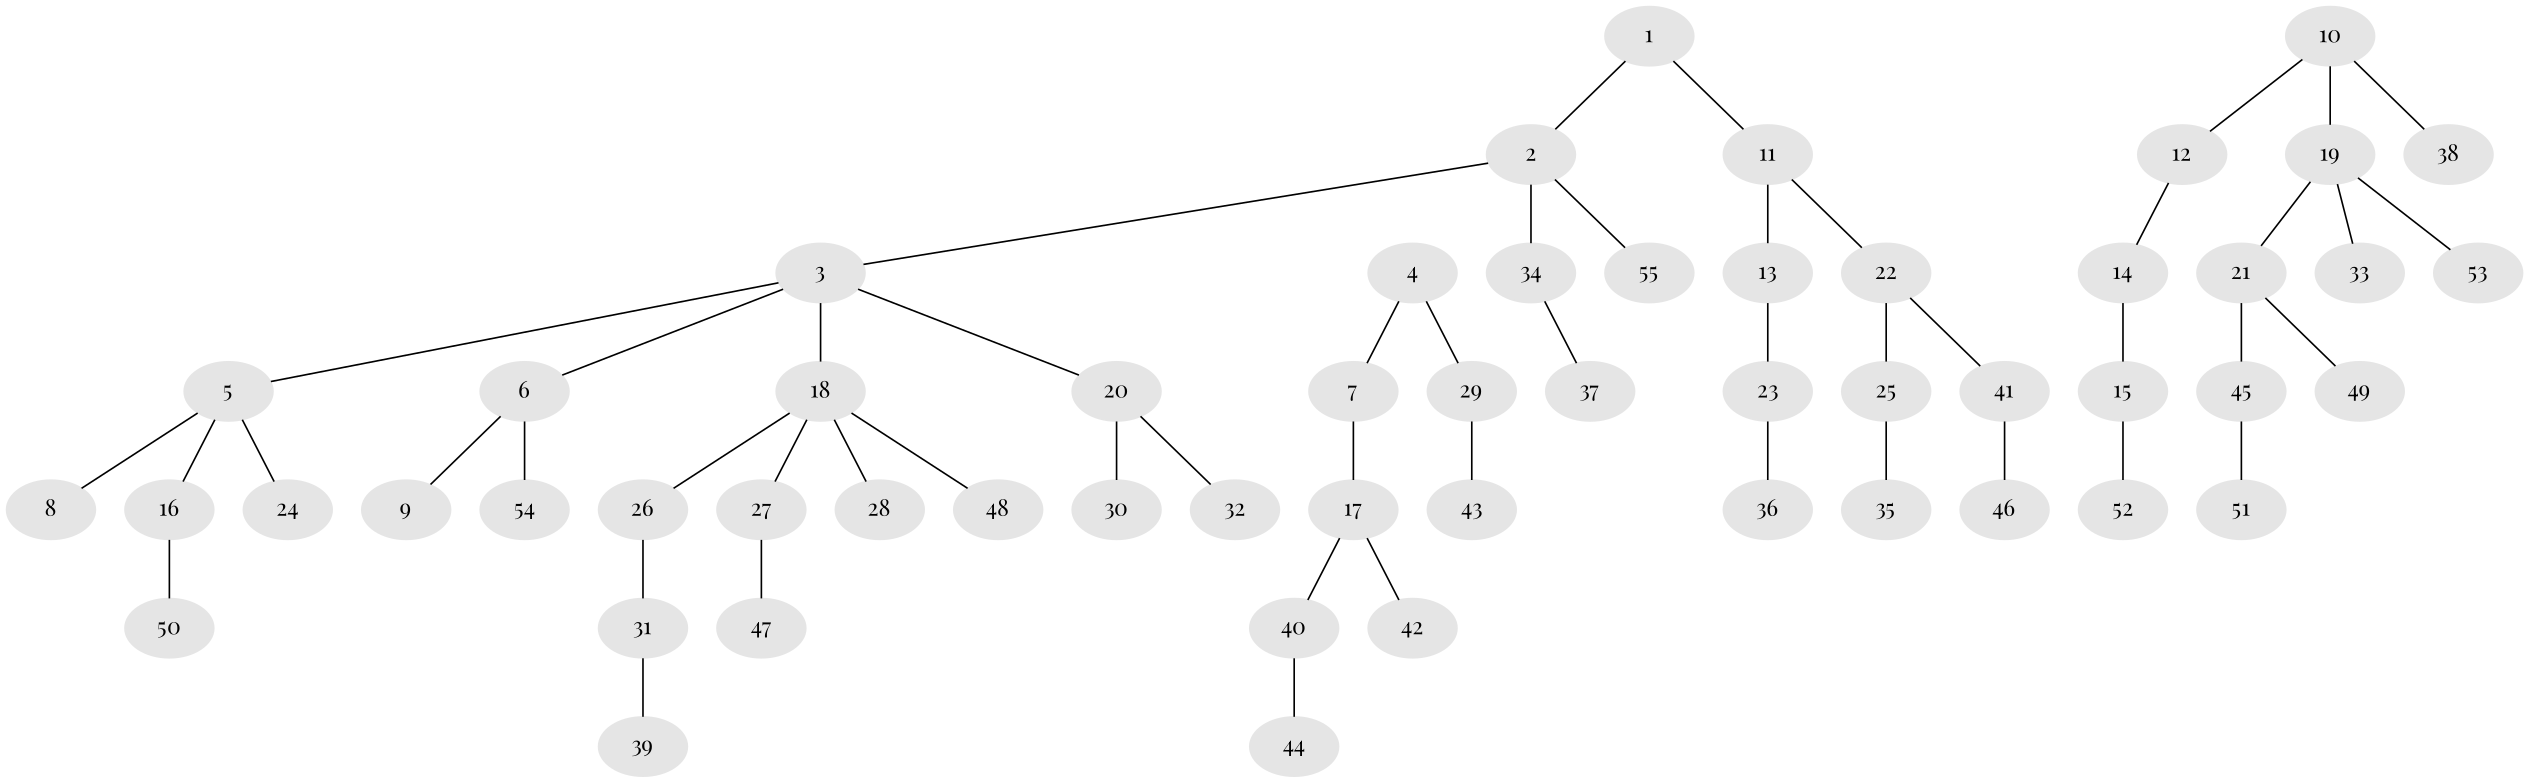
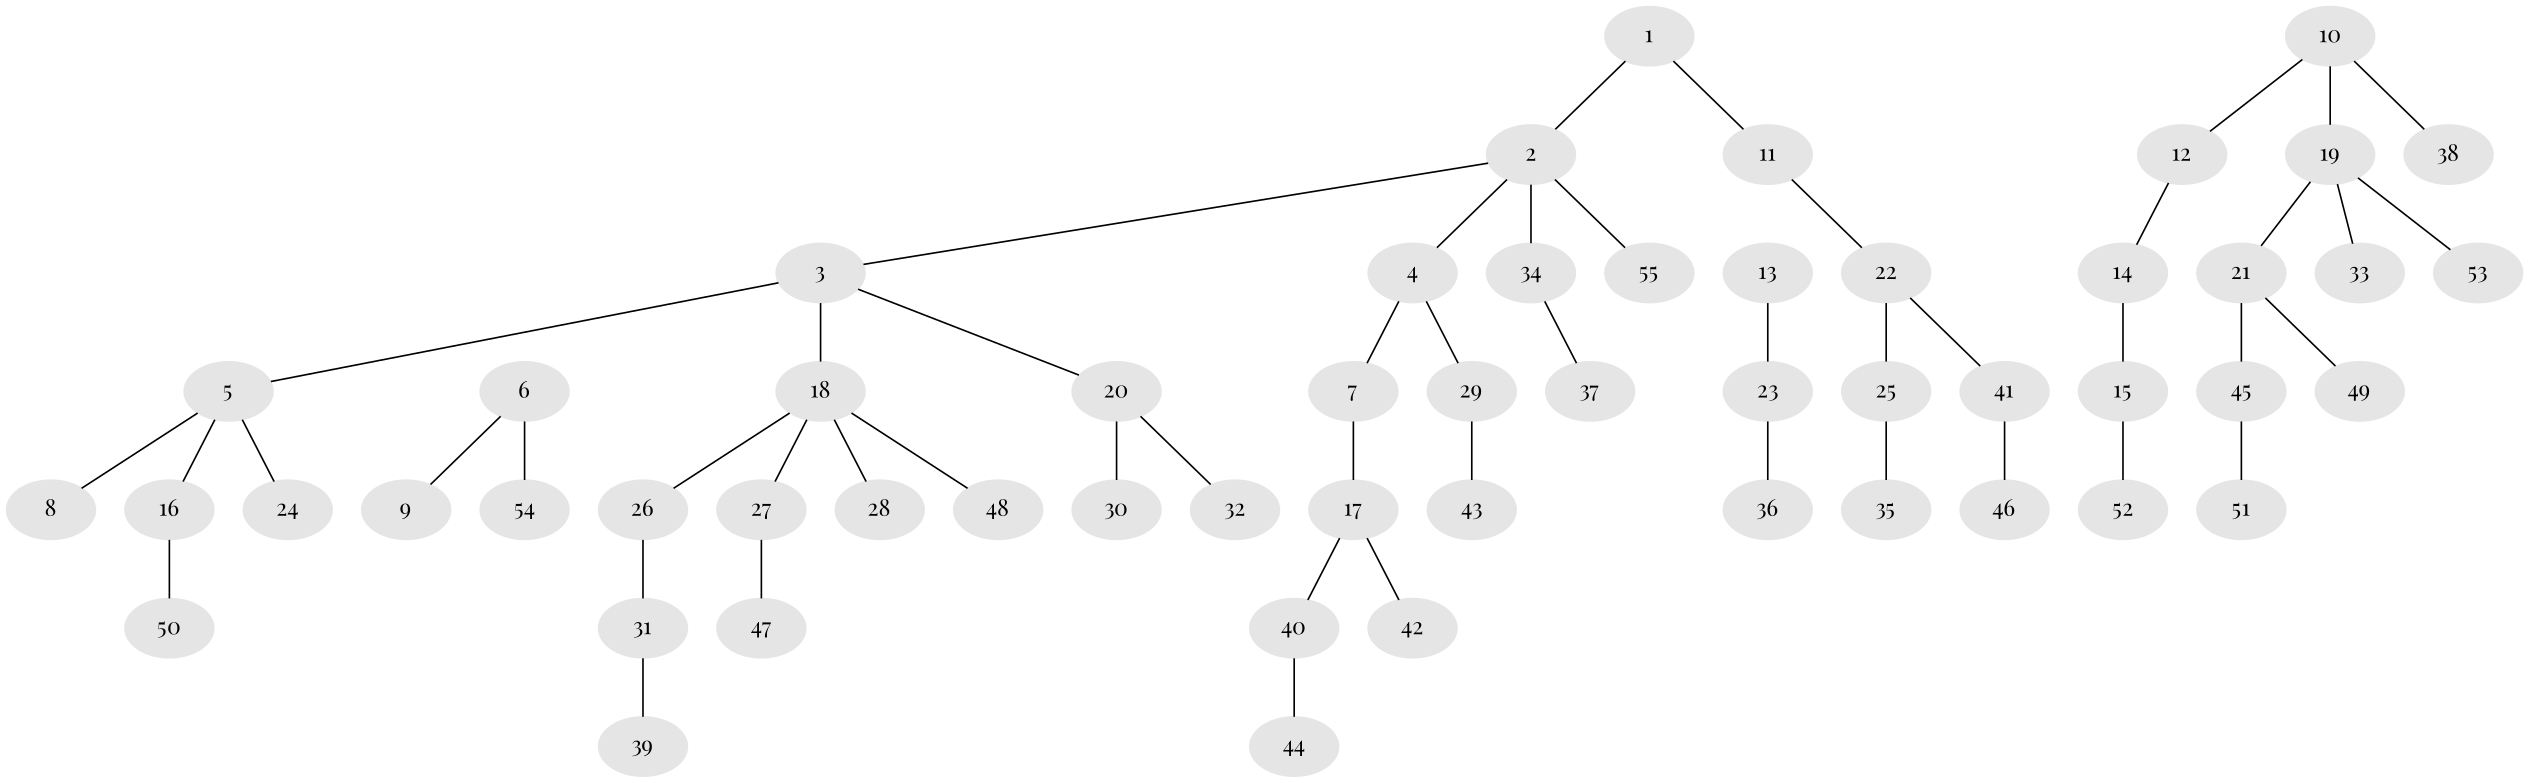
none -> (1472, 214)
(1768, 214) -> none
(673, 332) -> none
